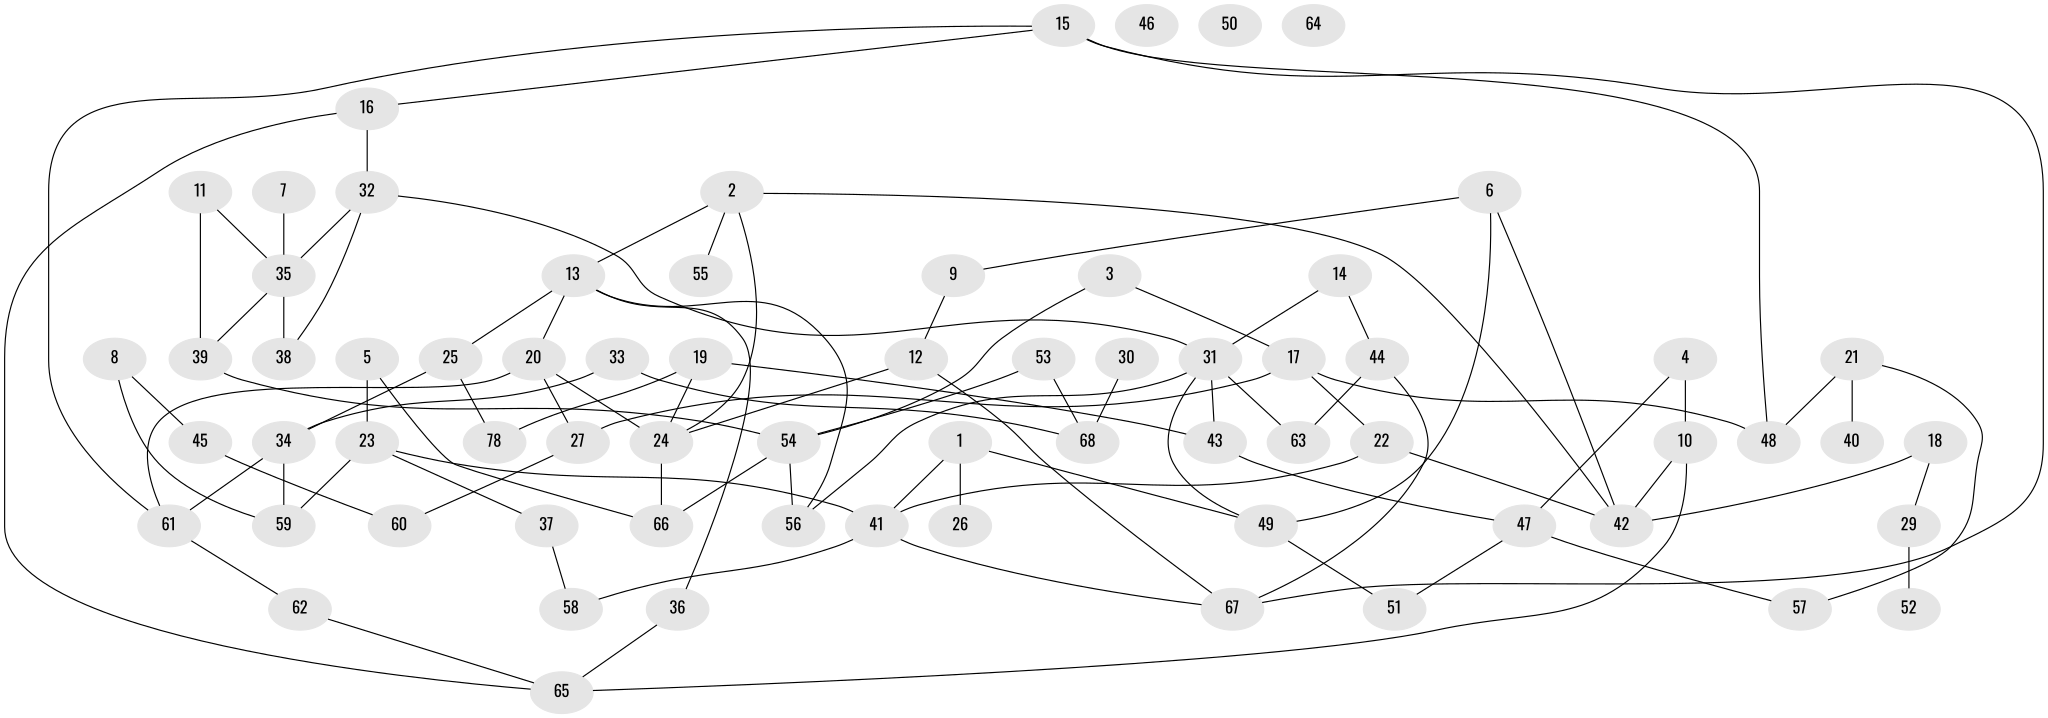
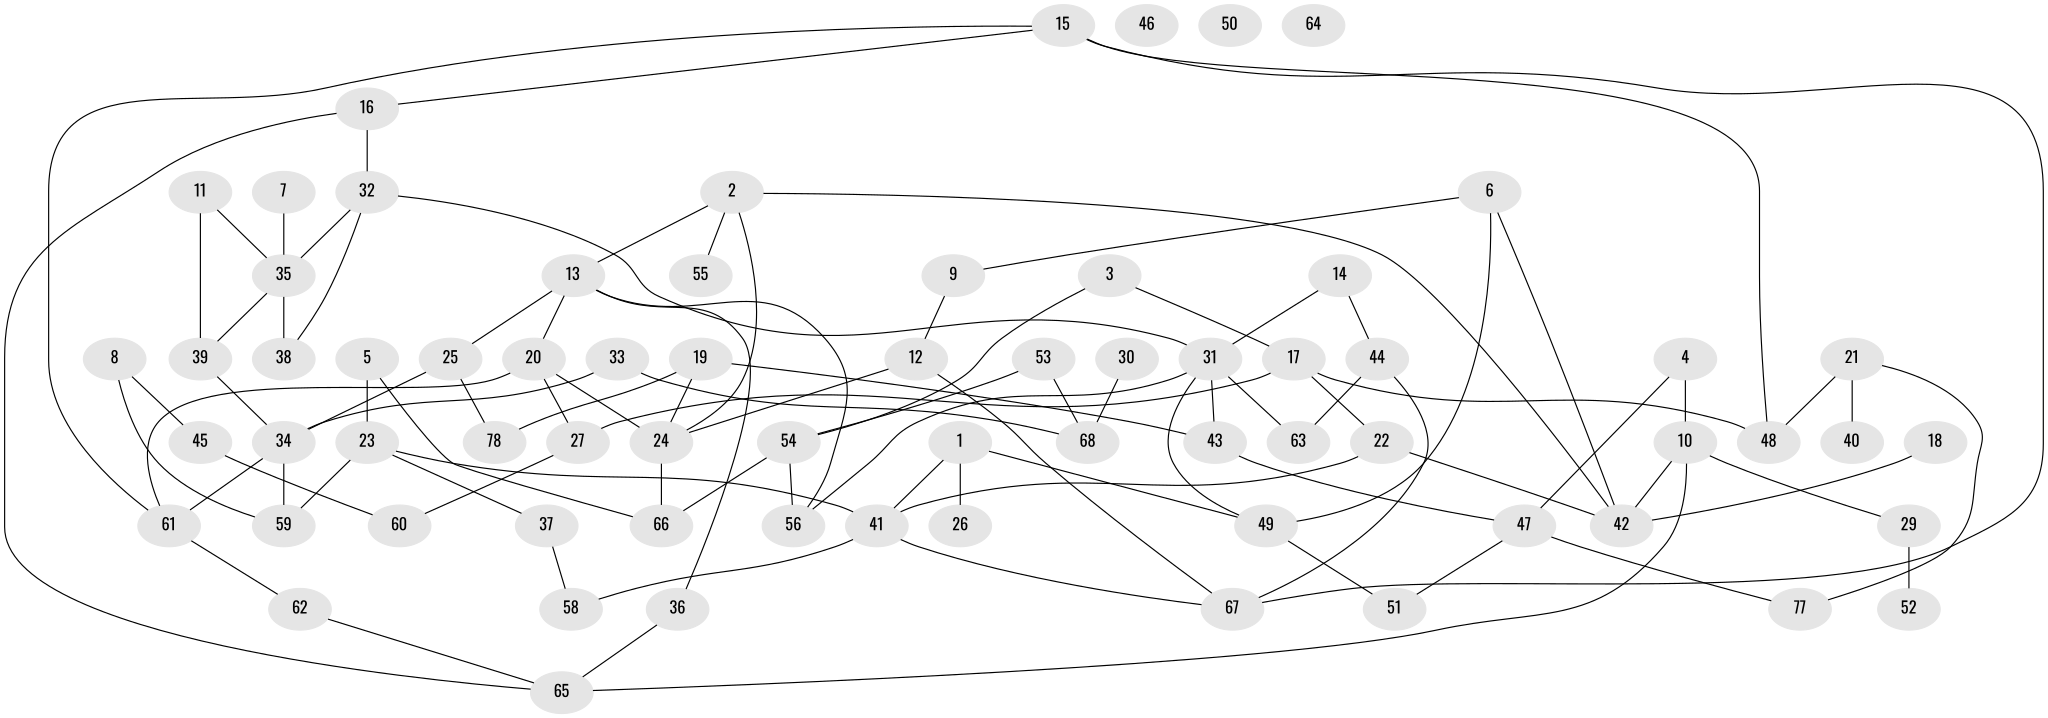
(491, 409) -> (242, 401)
(1922, 484) -> (1786, 485)
(1800, 609) -> (1800, 609)
